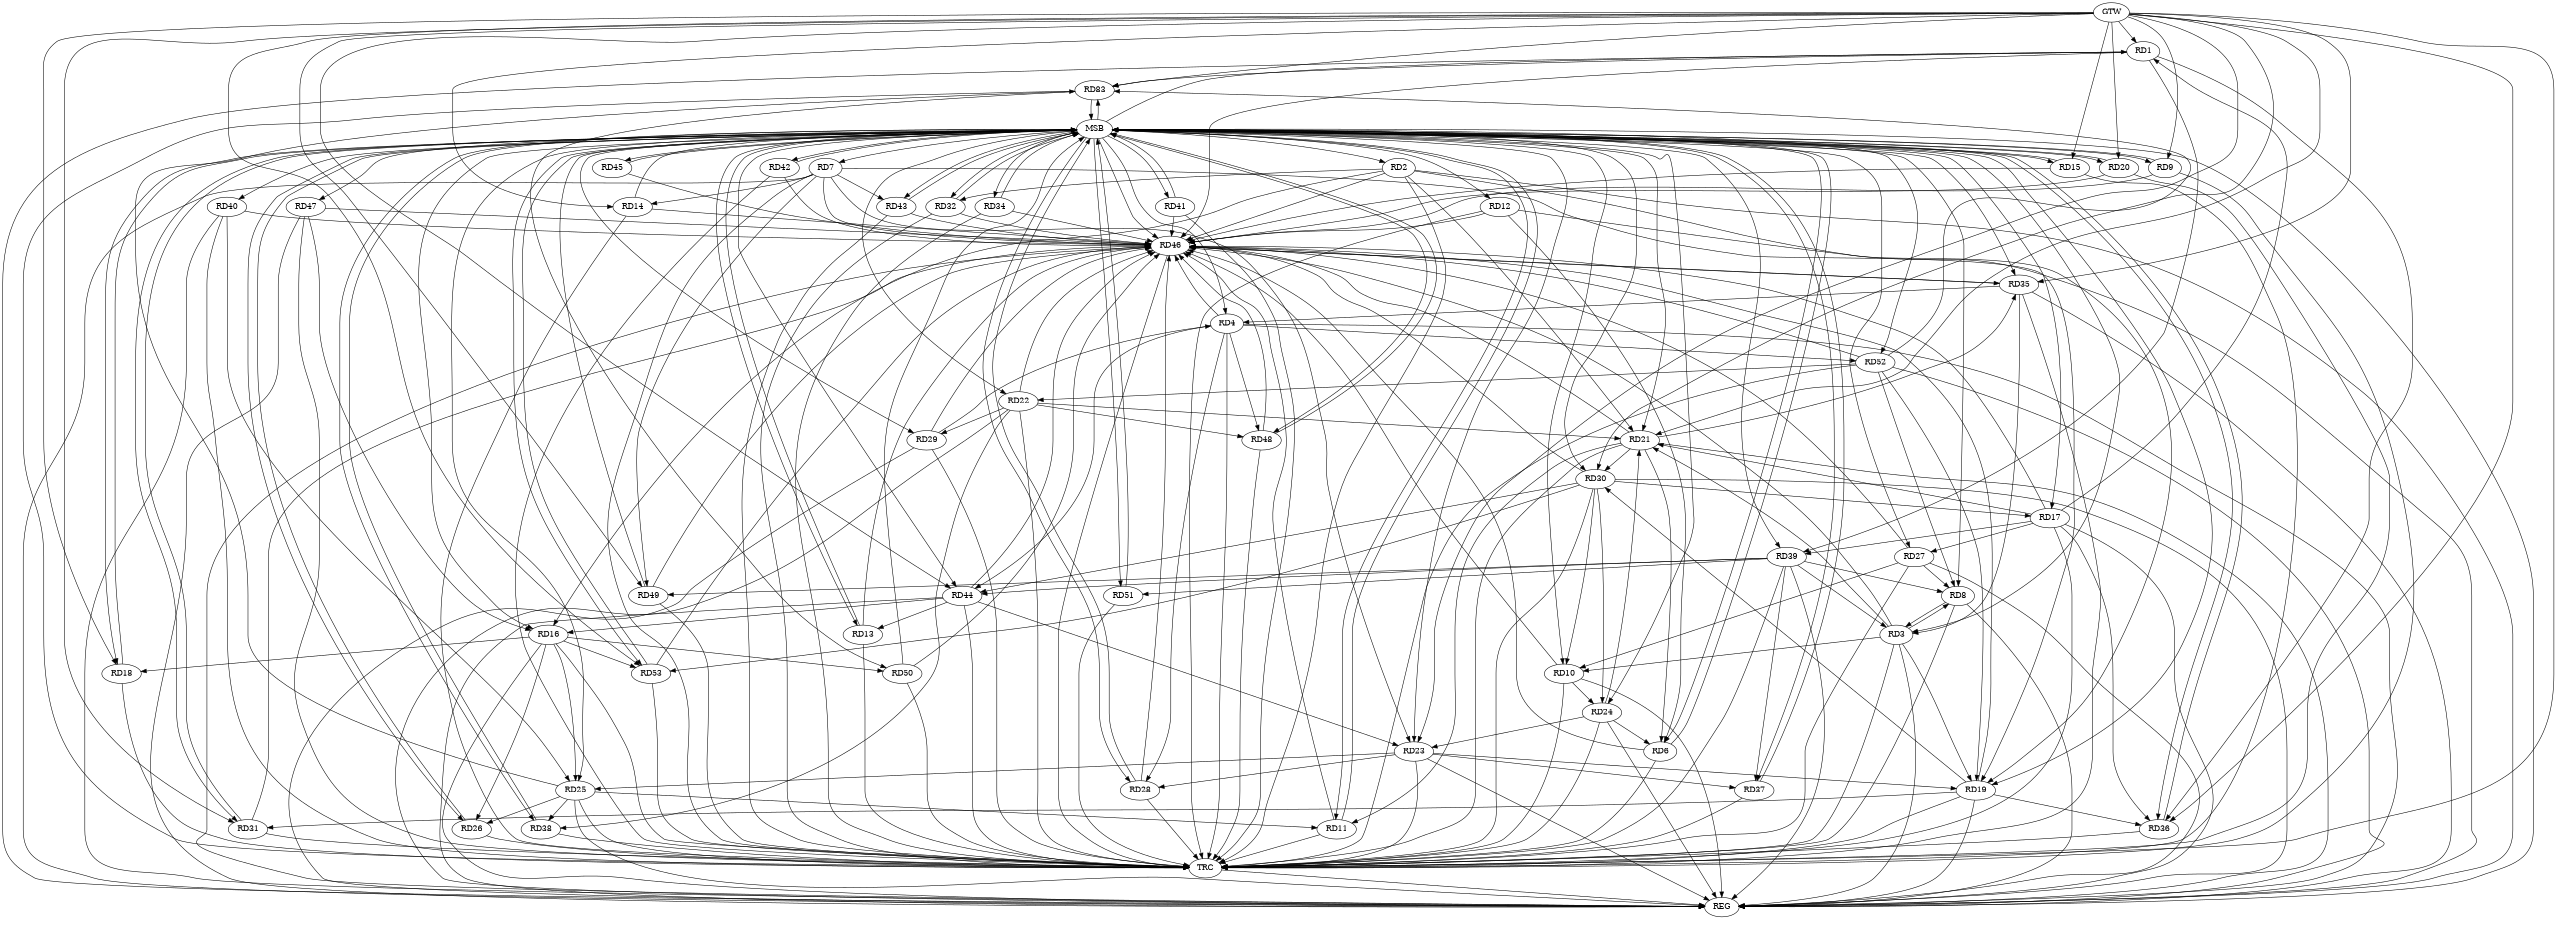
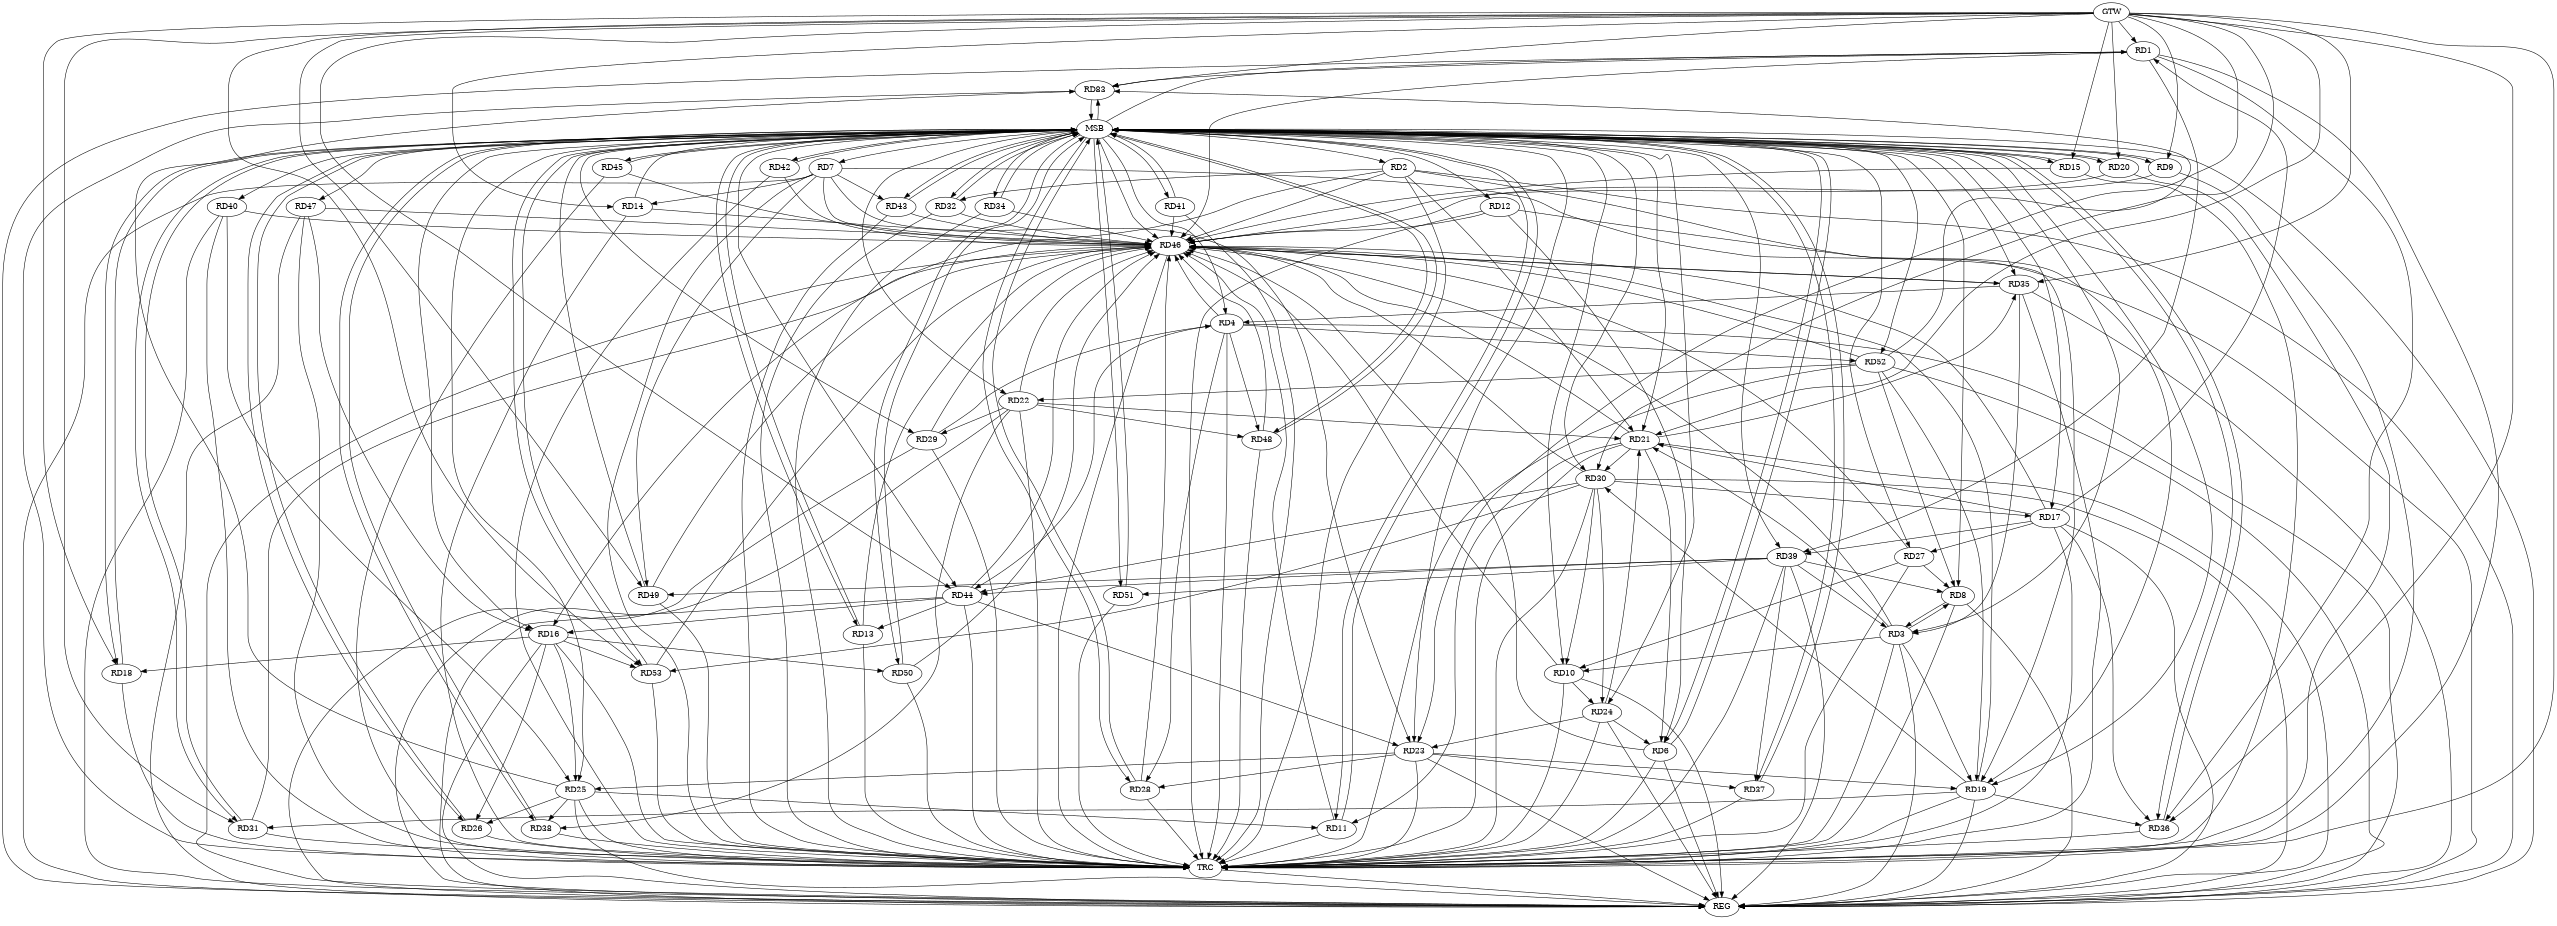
(535, 179) -> (899, 361)
none -> (2312, 820)
none -> (436, 834)
(2169, 854) -> (1691, 830)
